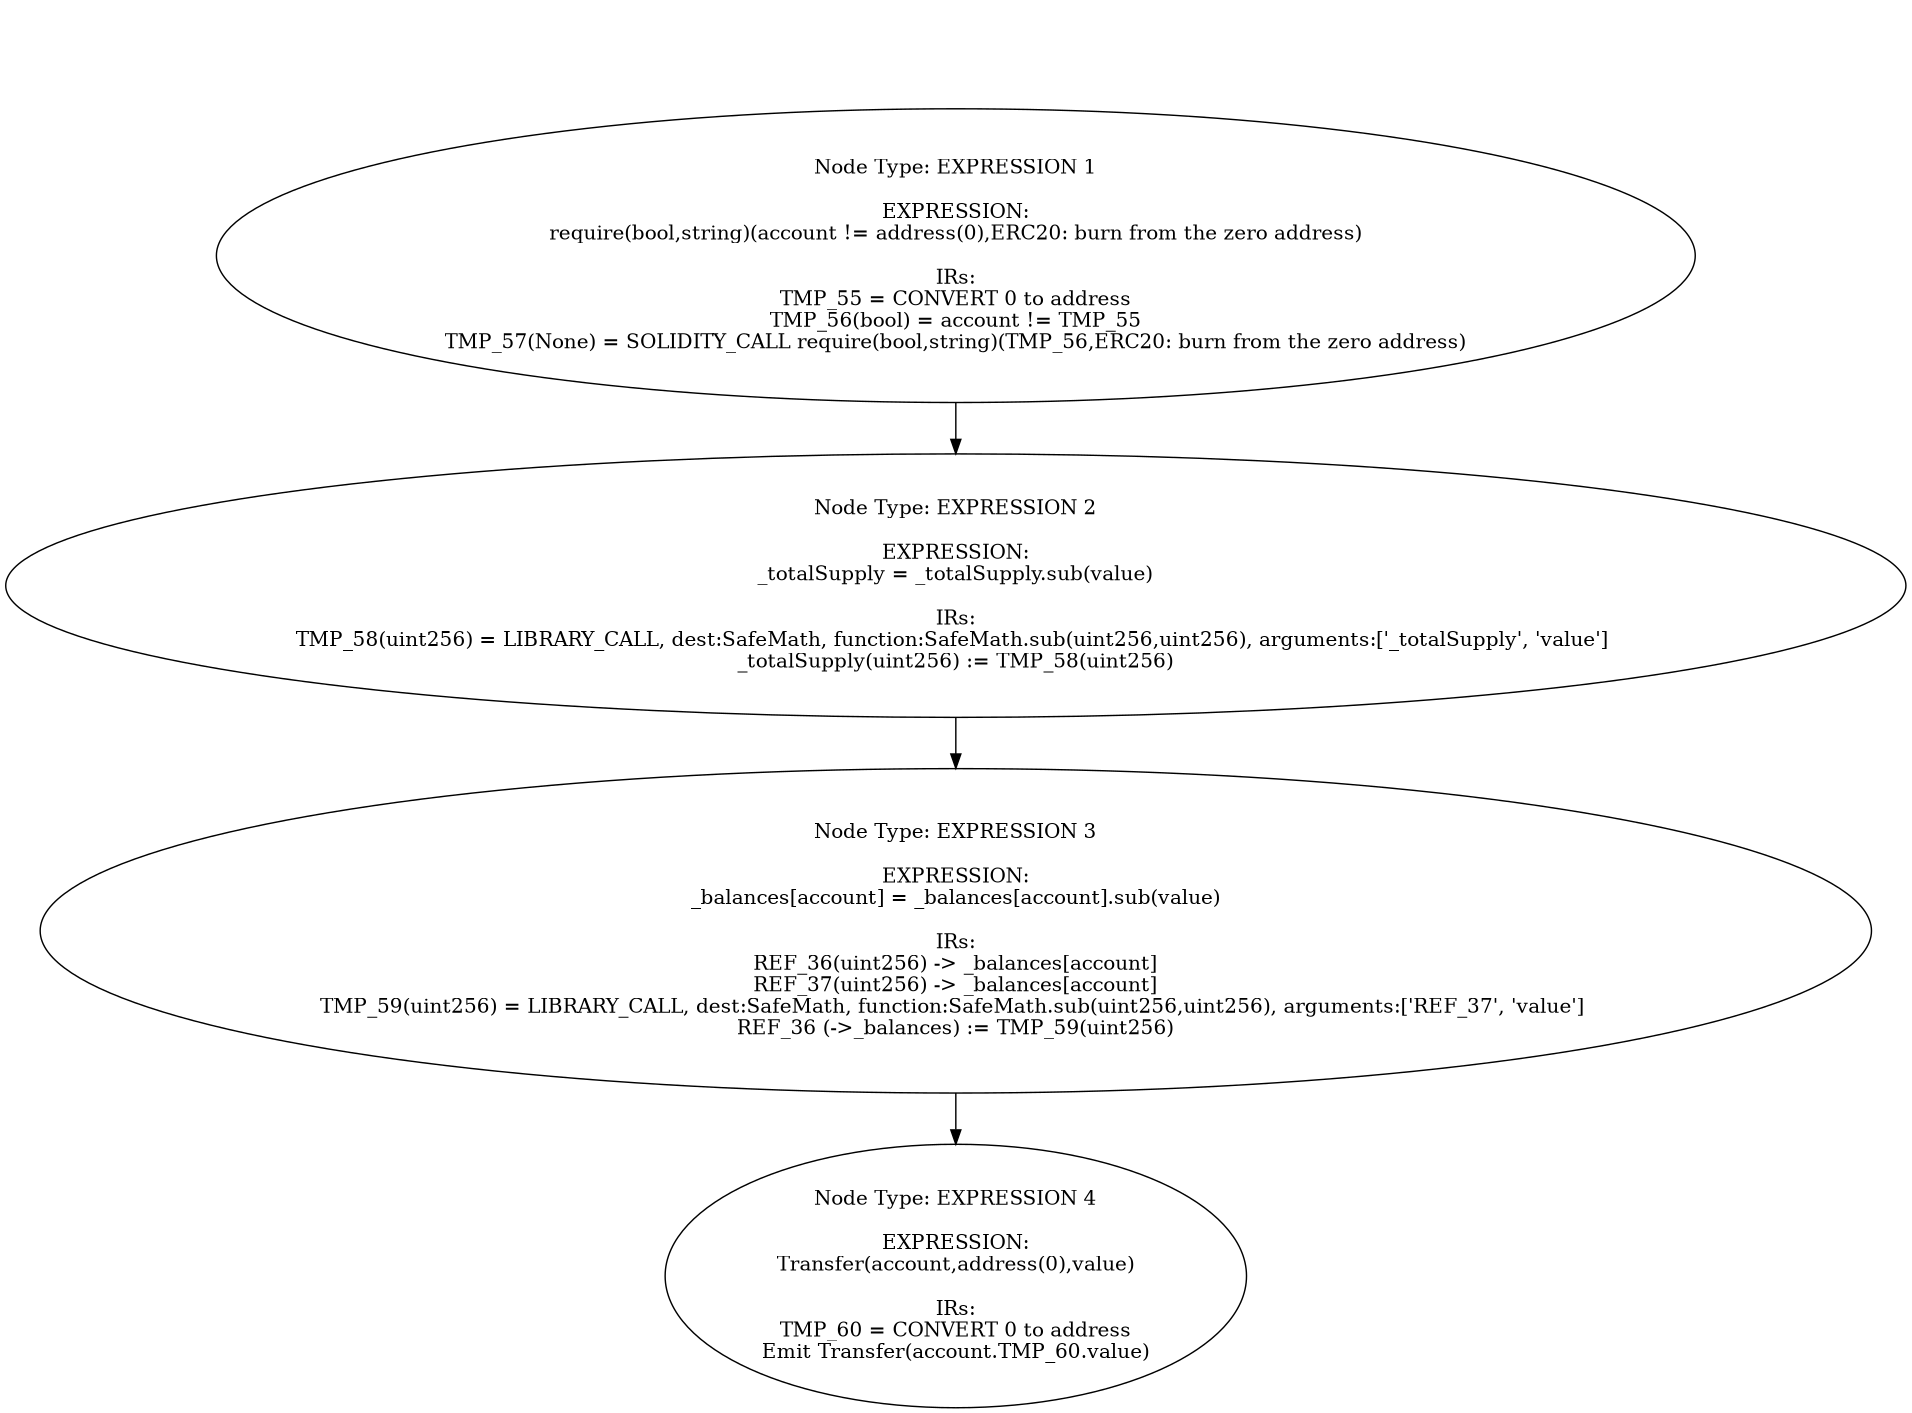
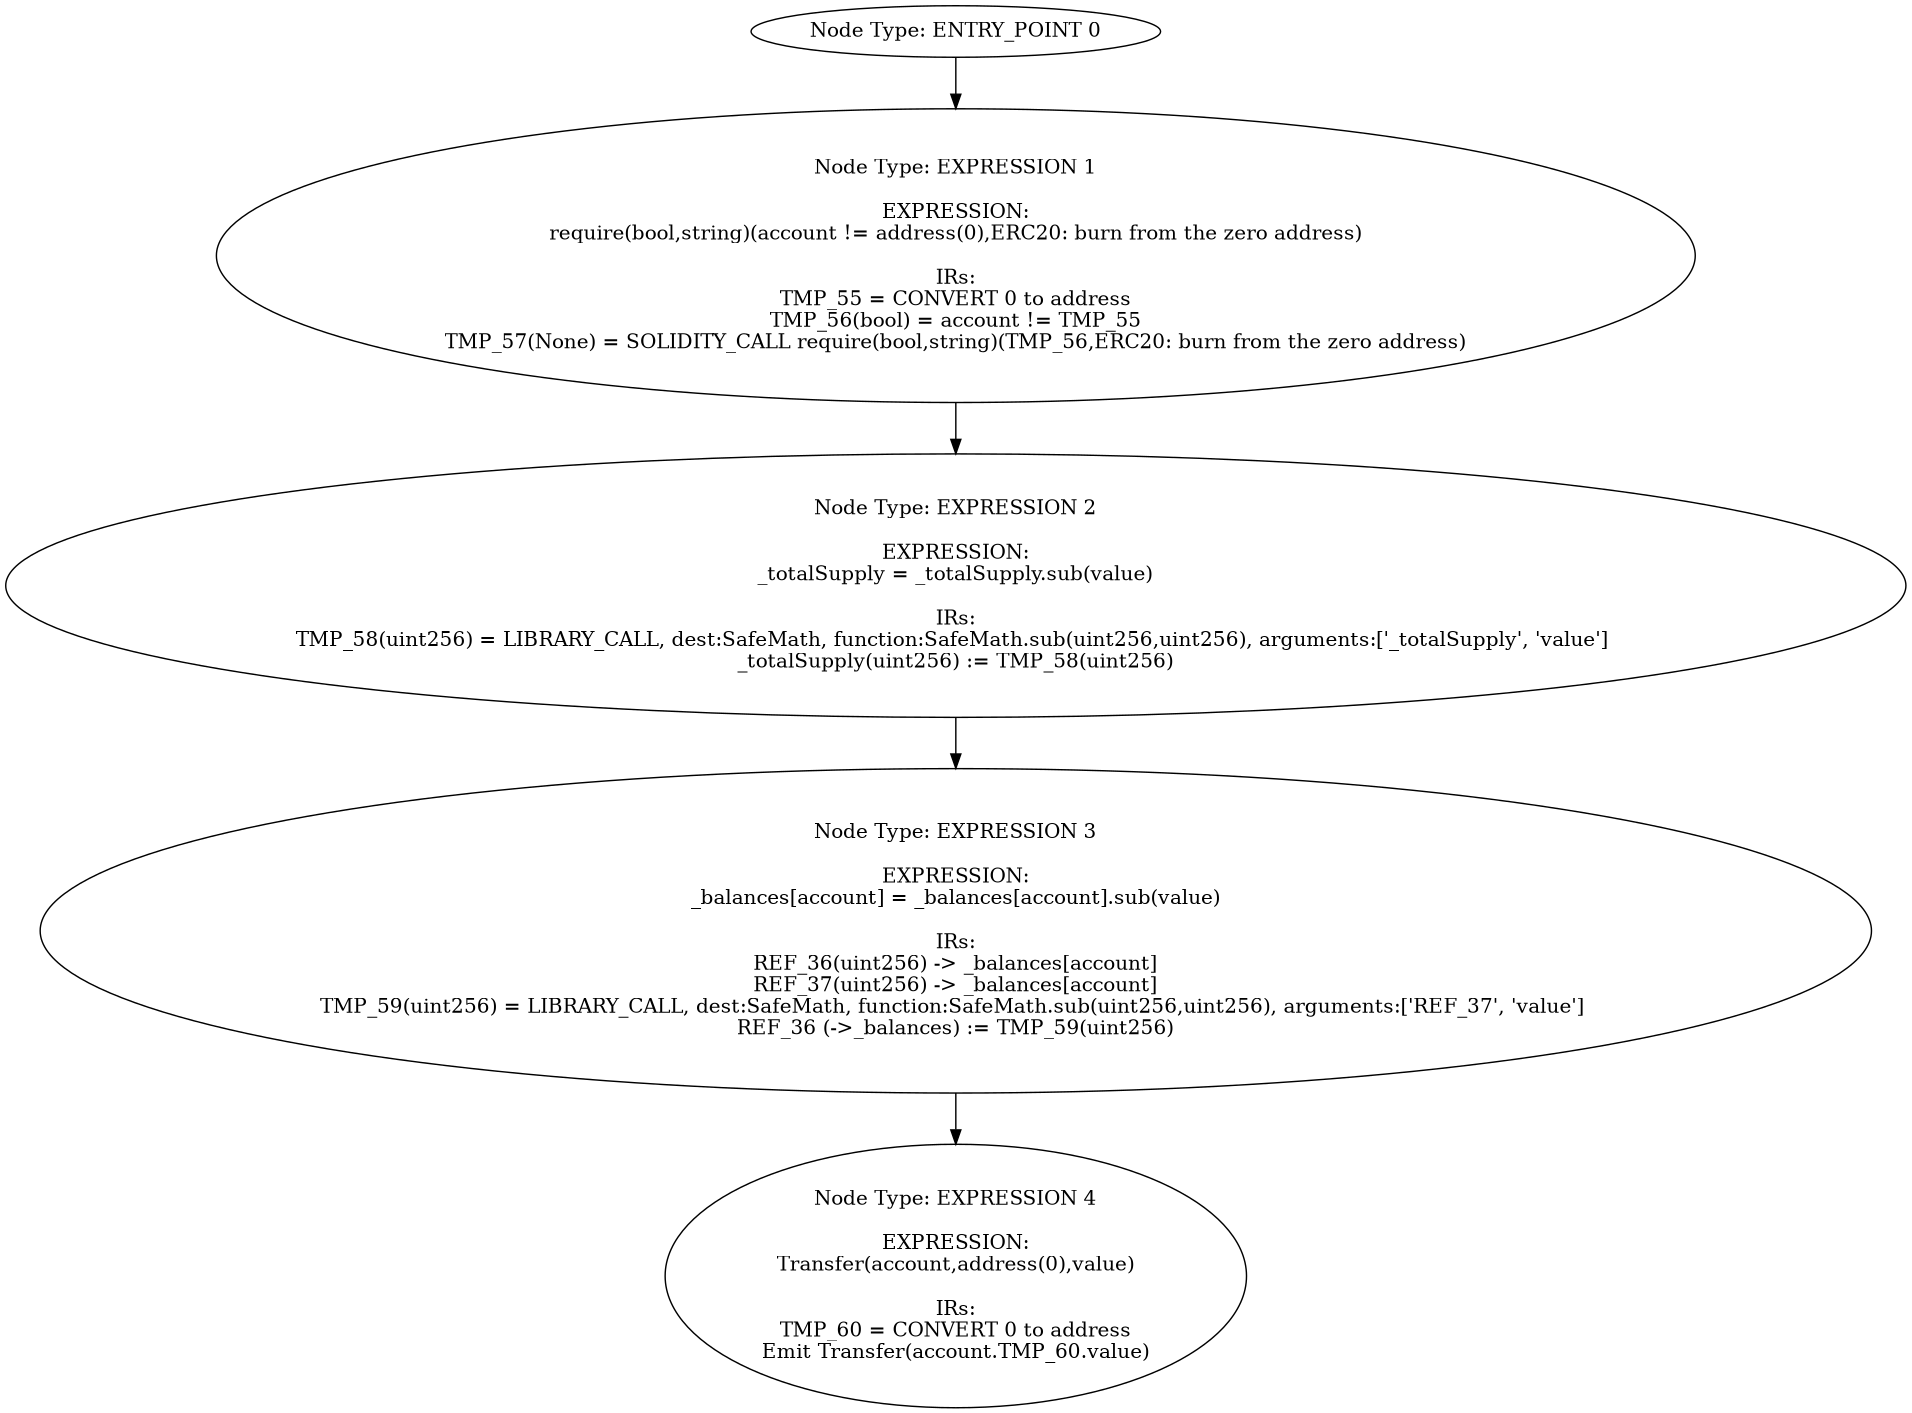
none -> (956, 32)
